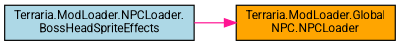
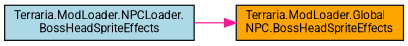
(316, 23) -> (320, 23)
